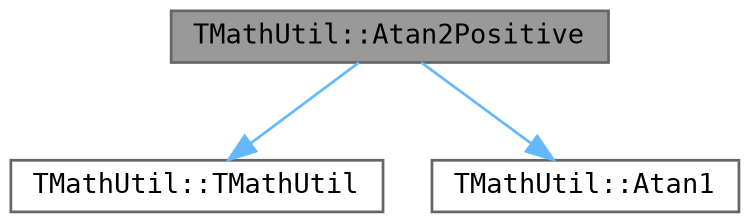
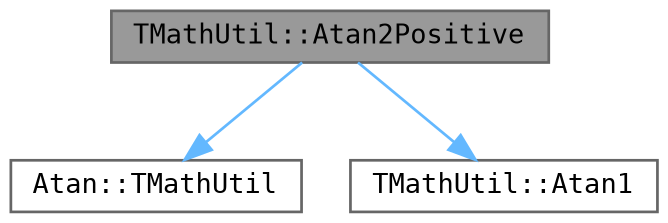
(197, 186) -> (156, 186)
